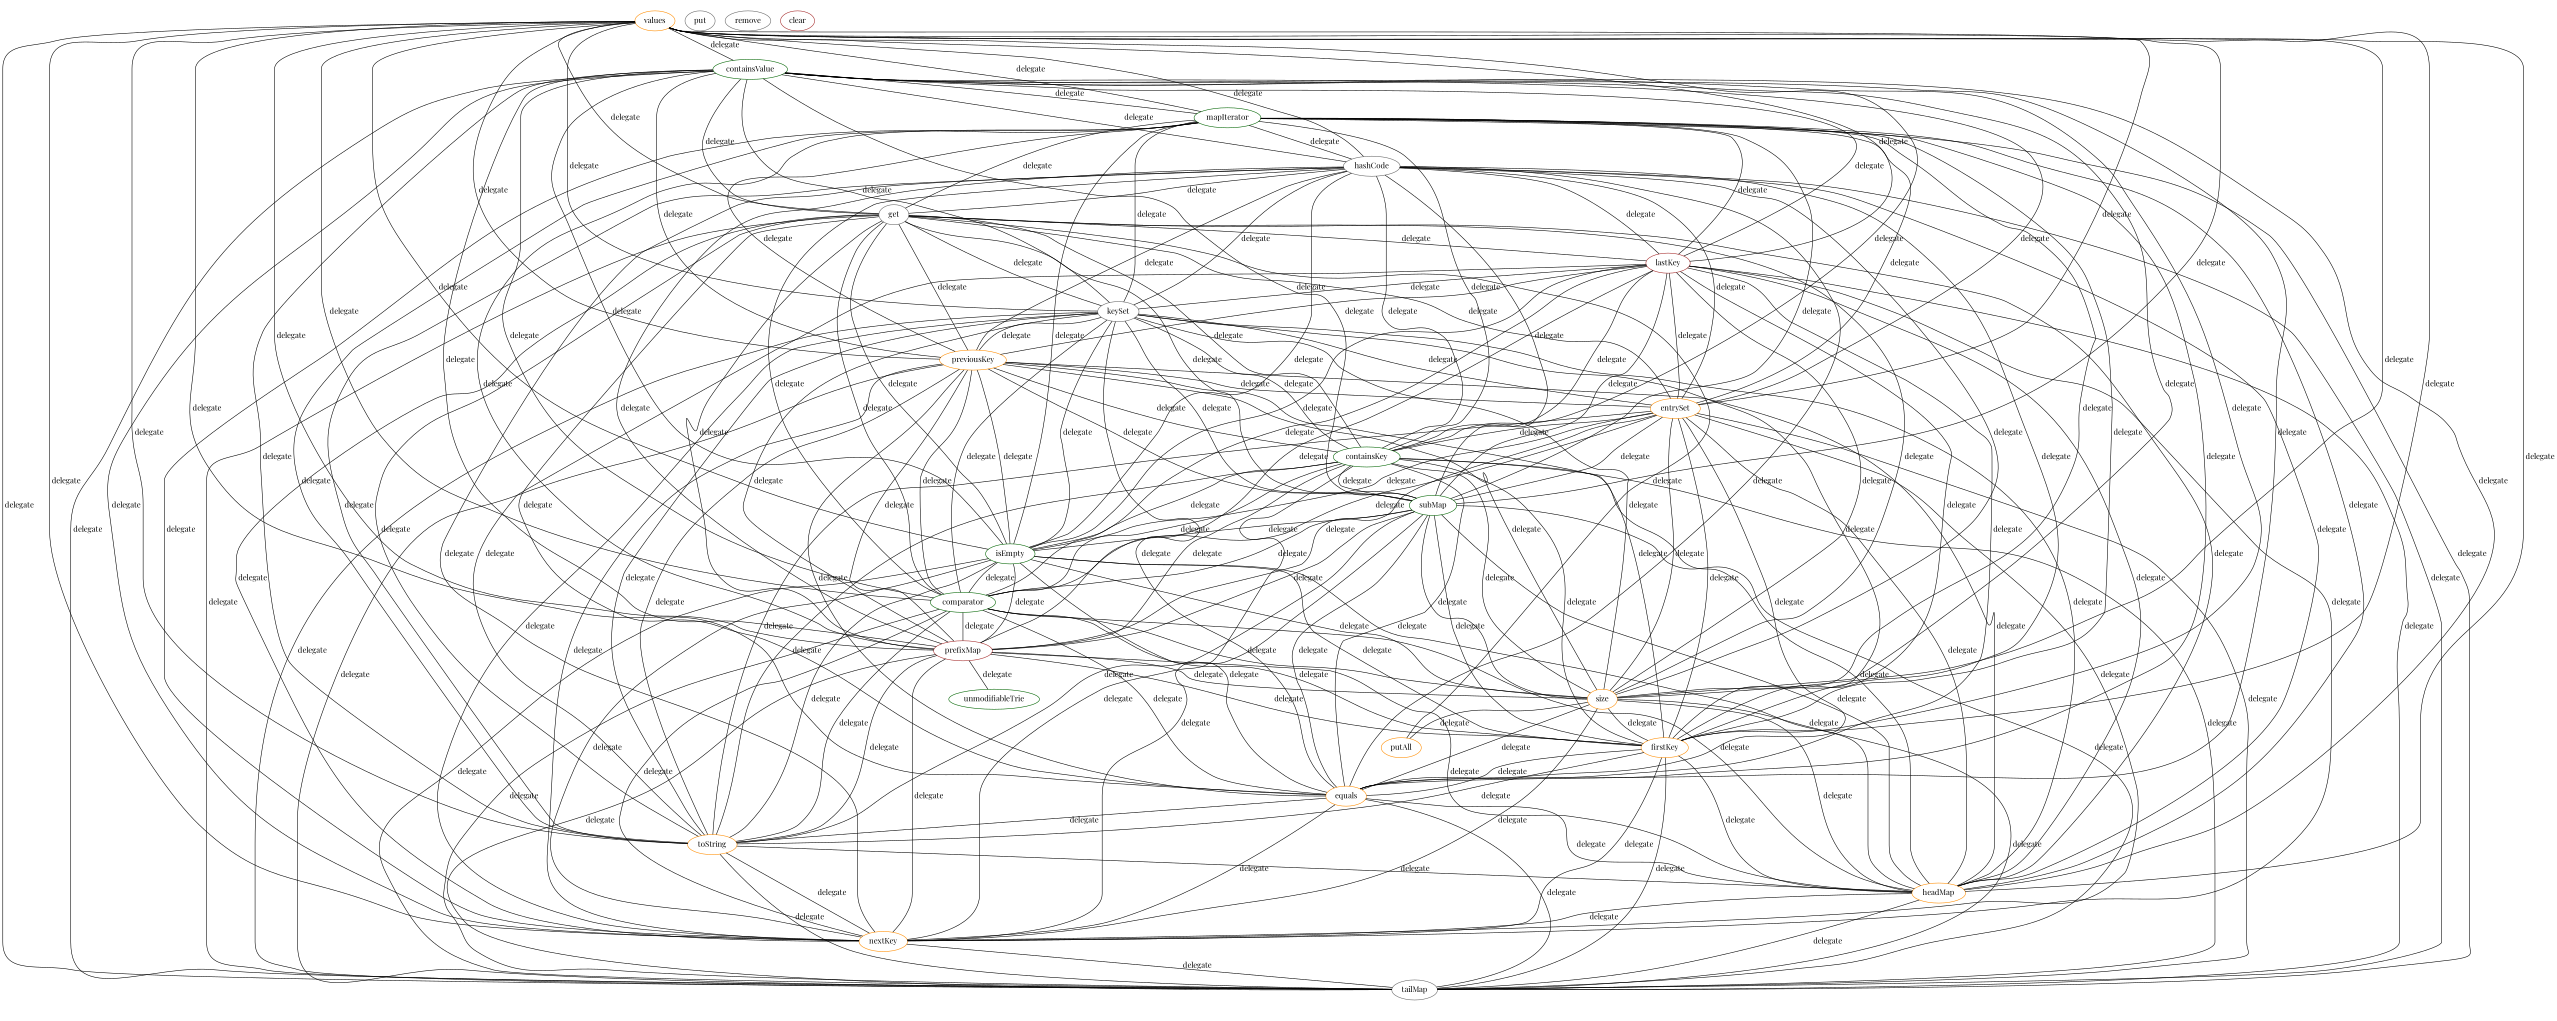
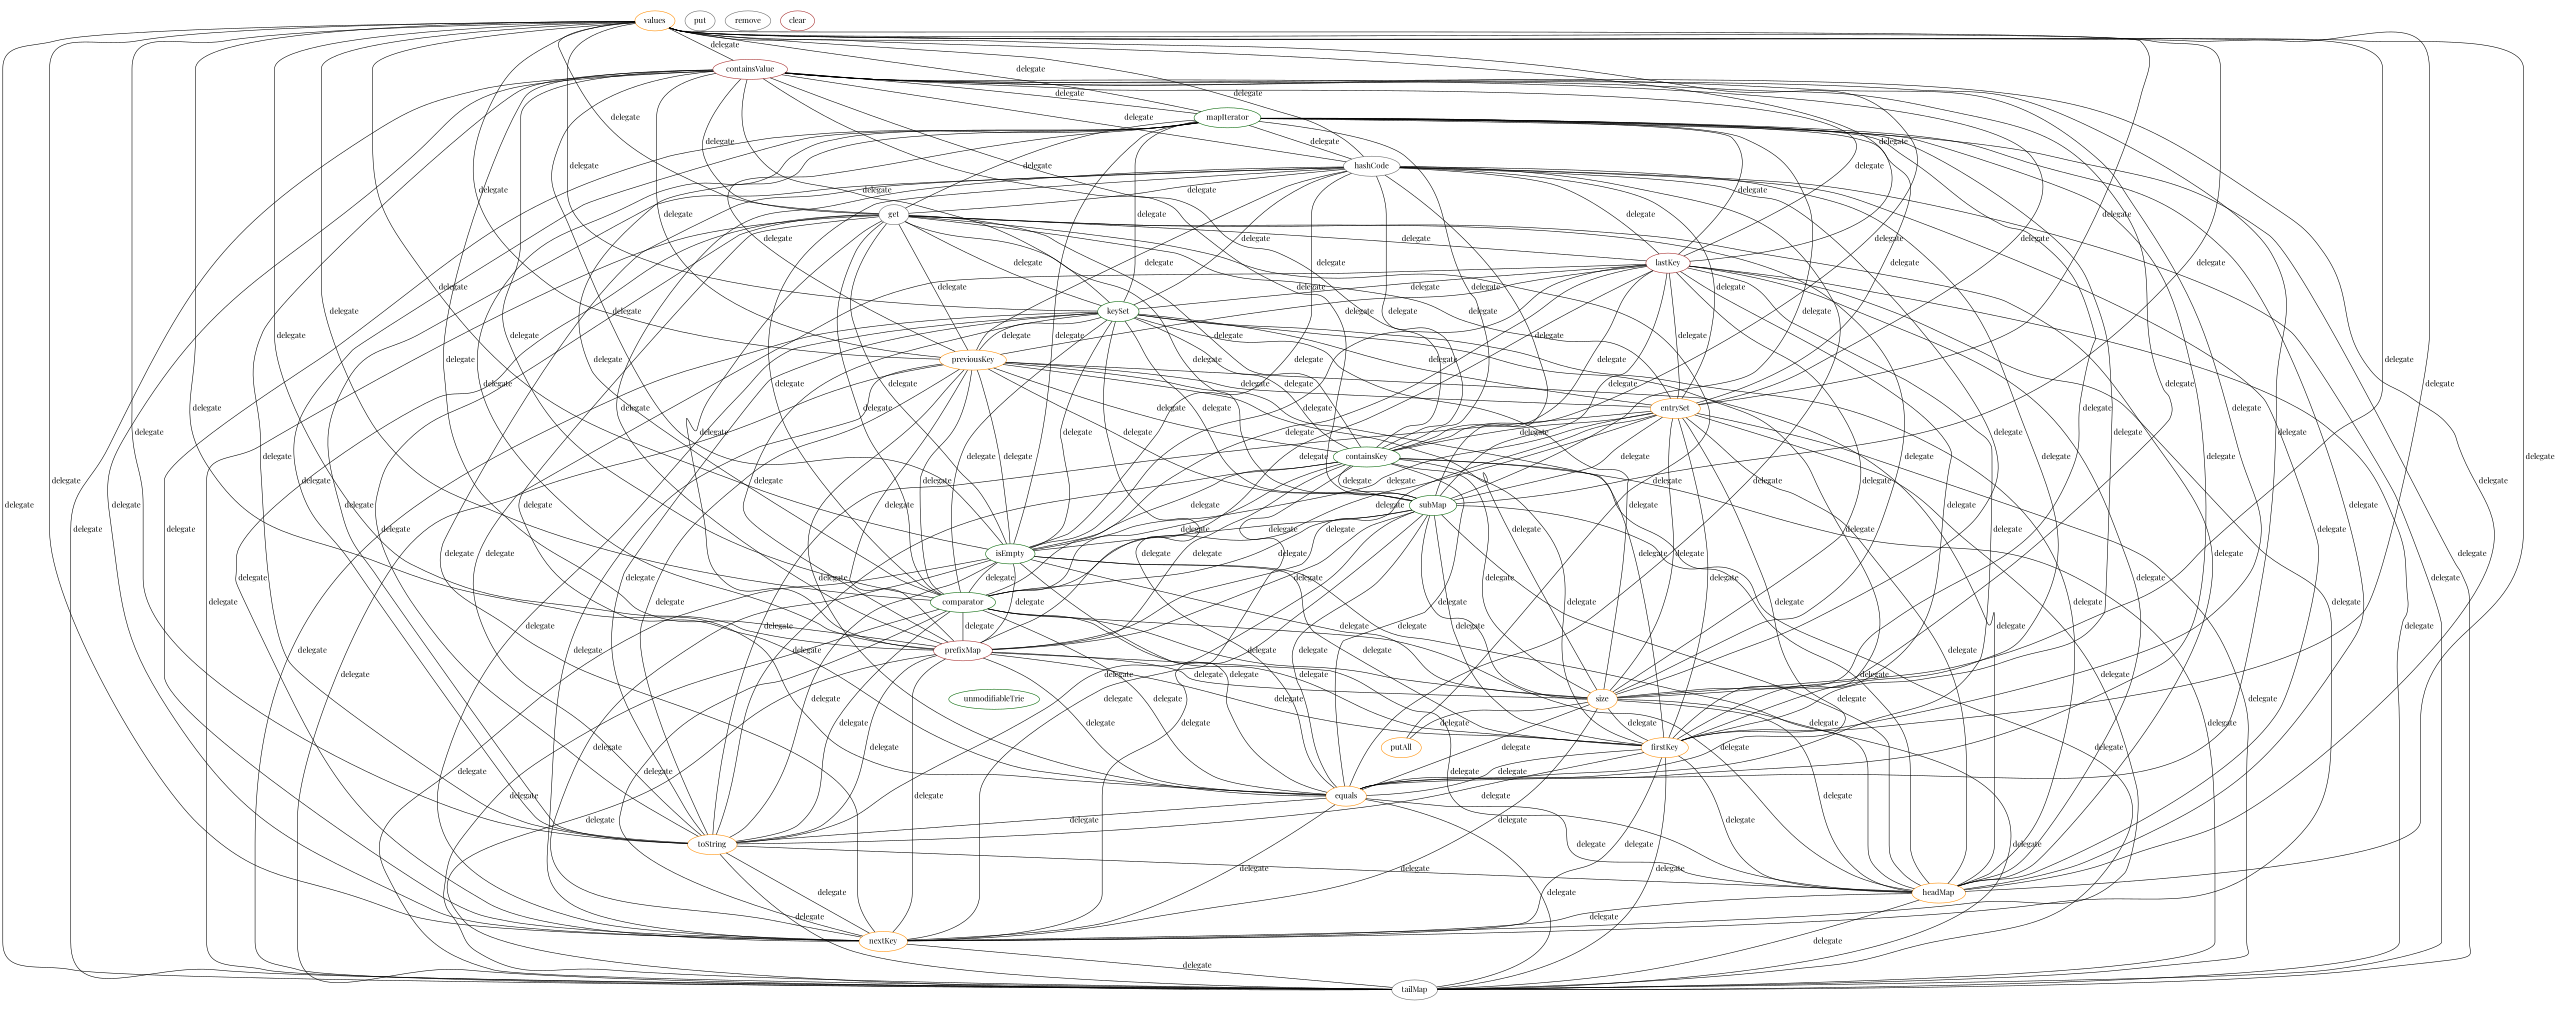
(750, 69) -> (750, 69)
none -> (1183, 202)
none -> (635, 222)
(1118, 312) -> (1118, 312)
(979, 675) -> (1136, 771)
